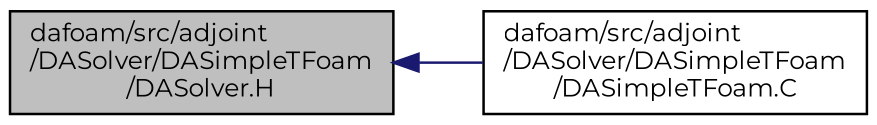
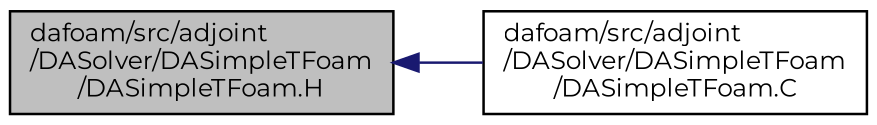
(202, 63) -> (202, 63)
